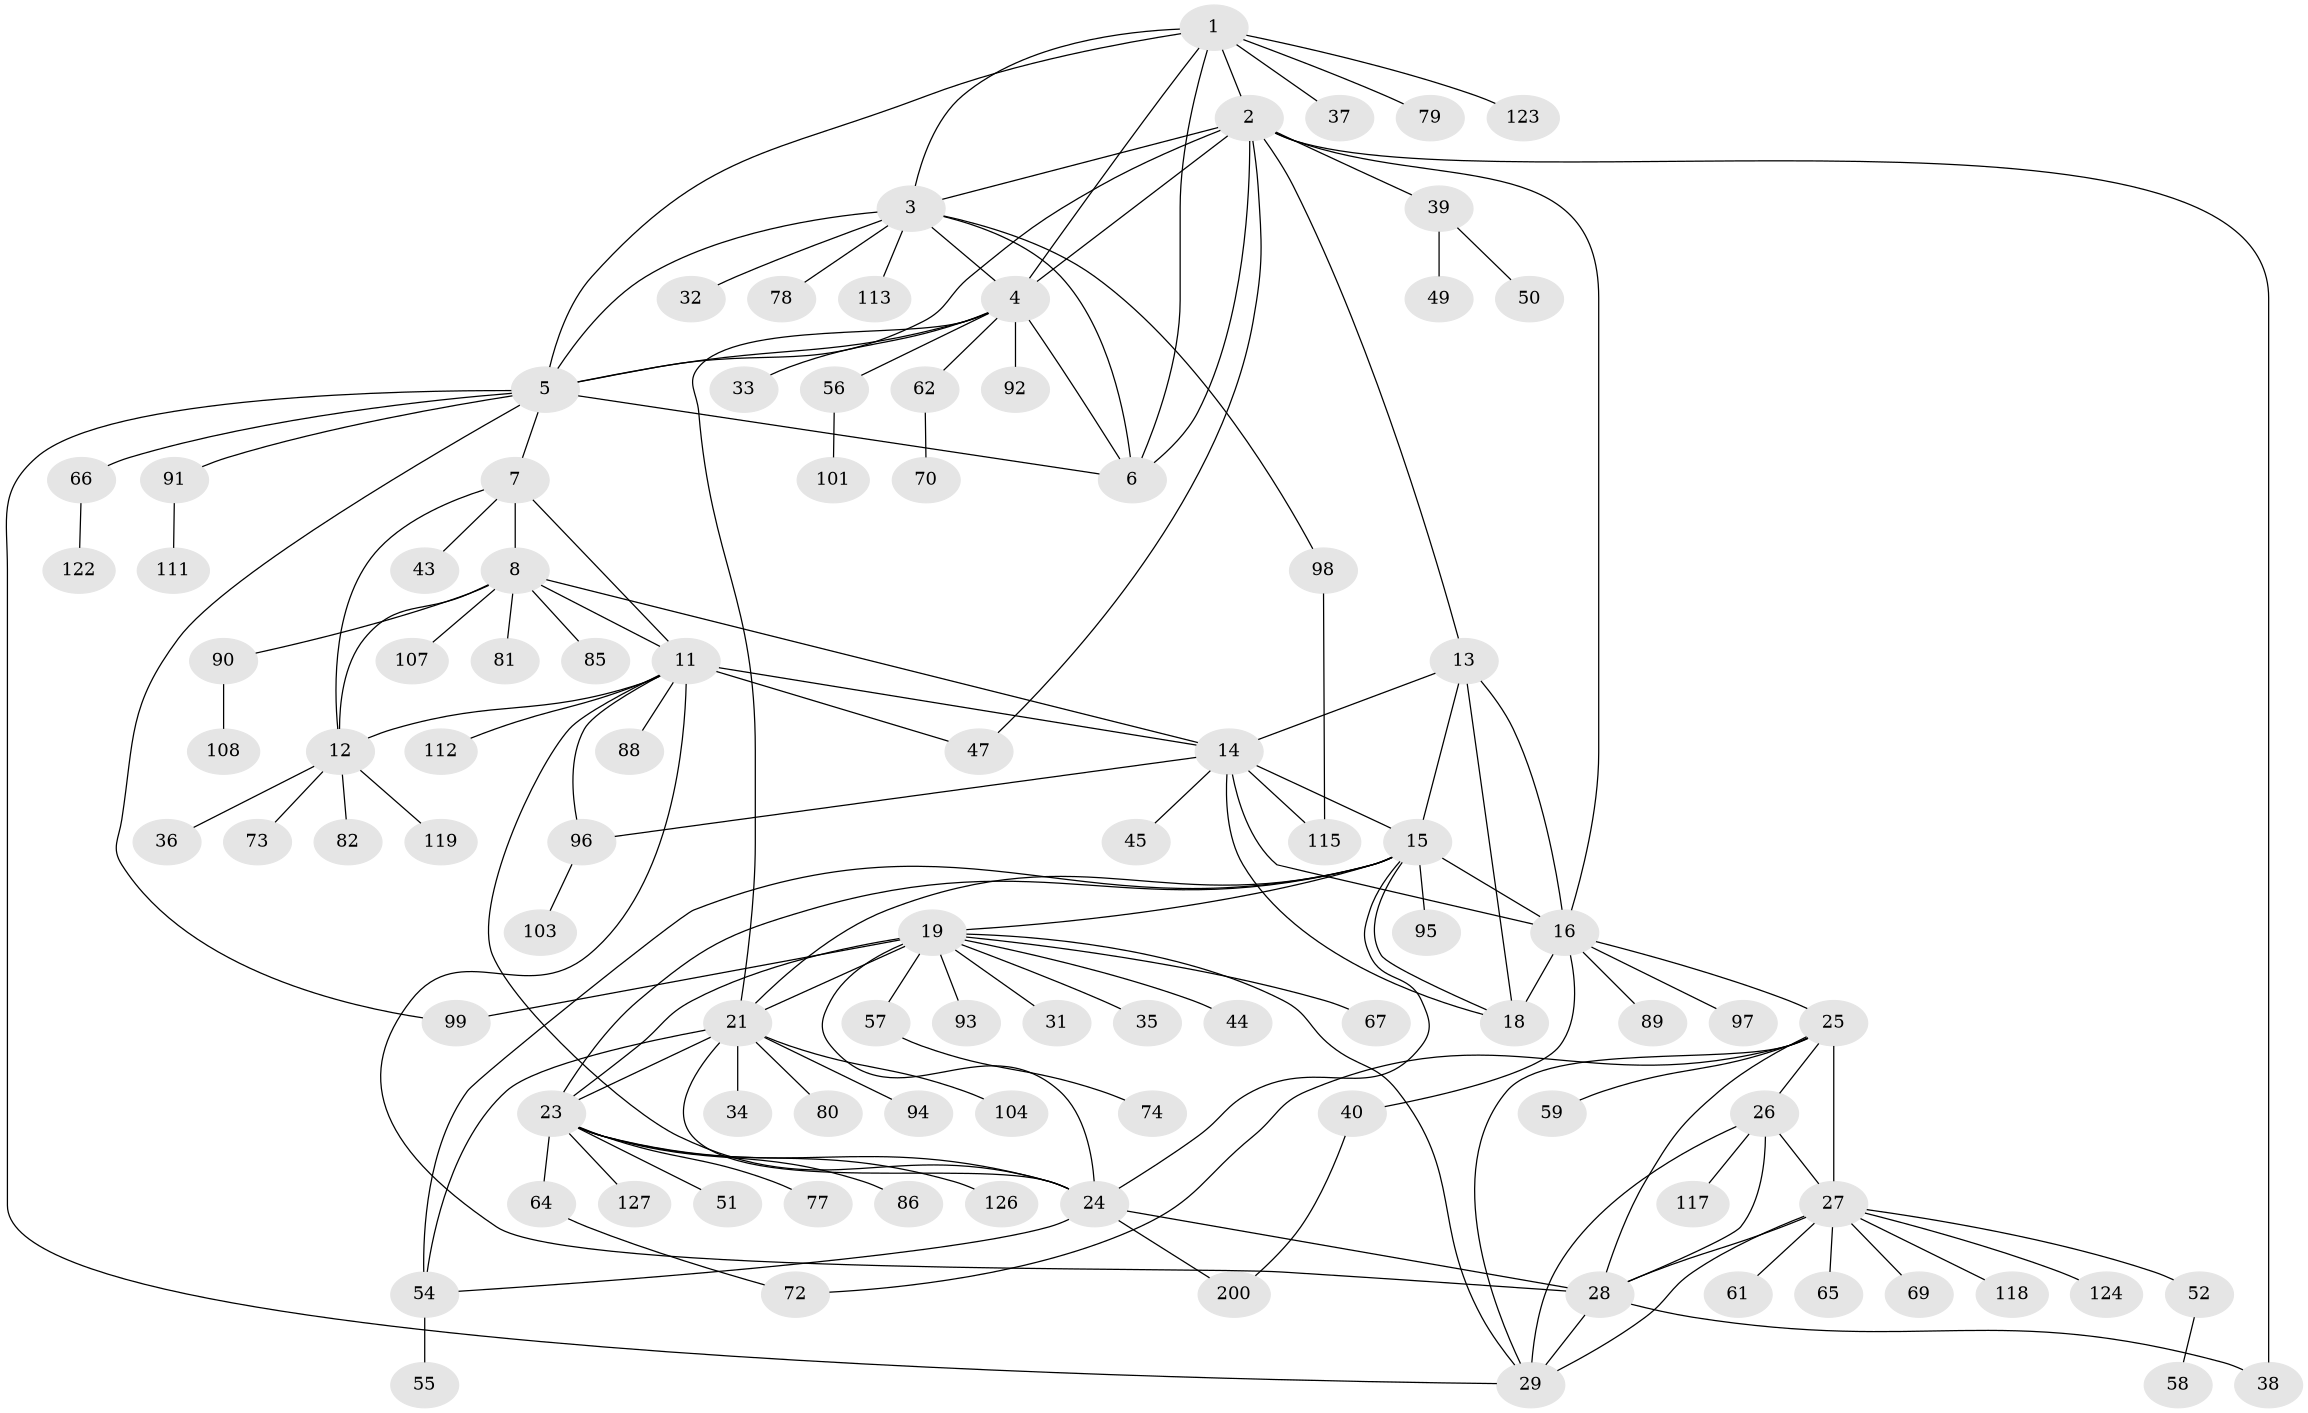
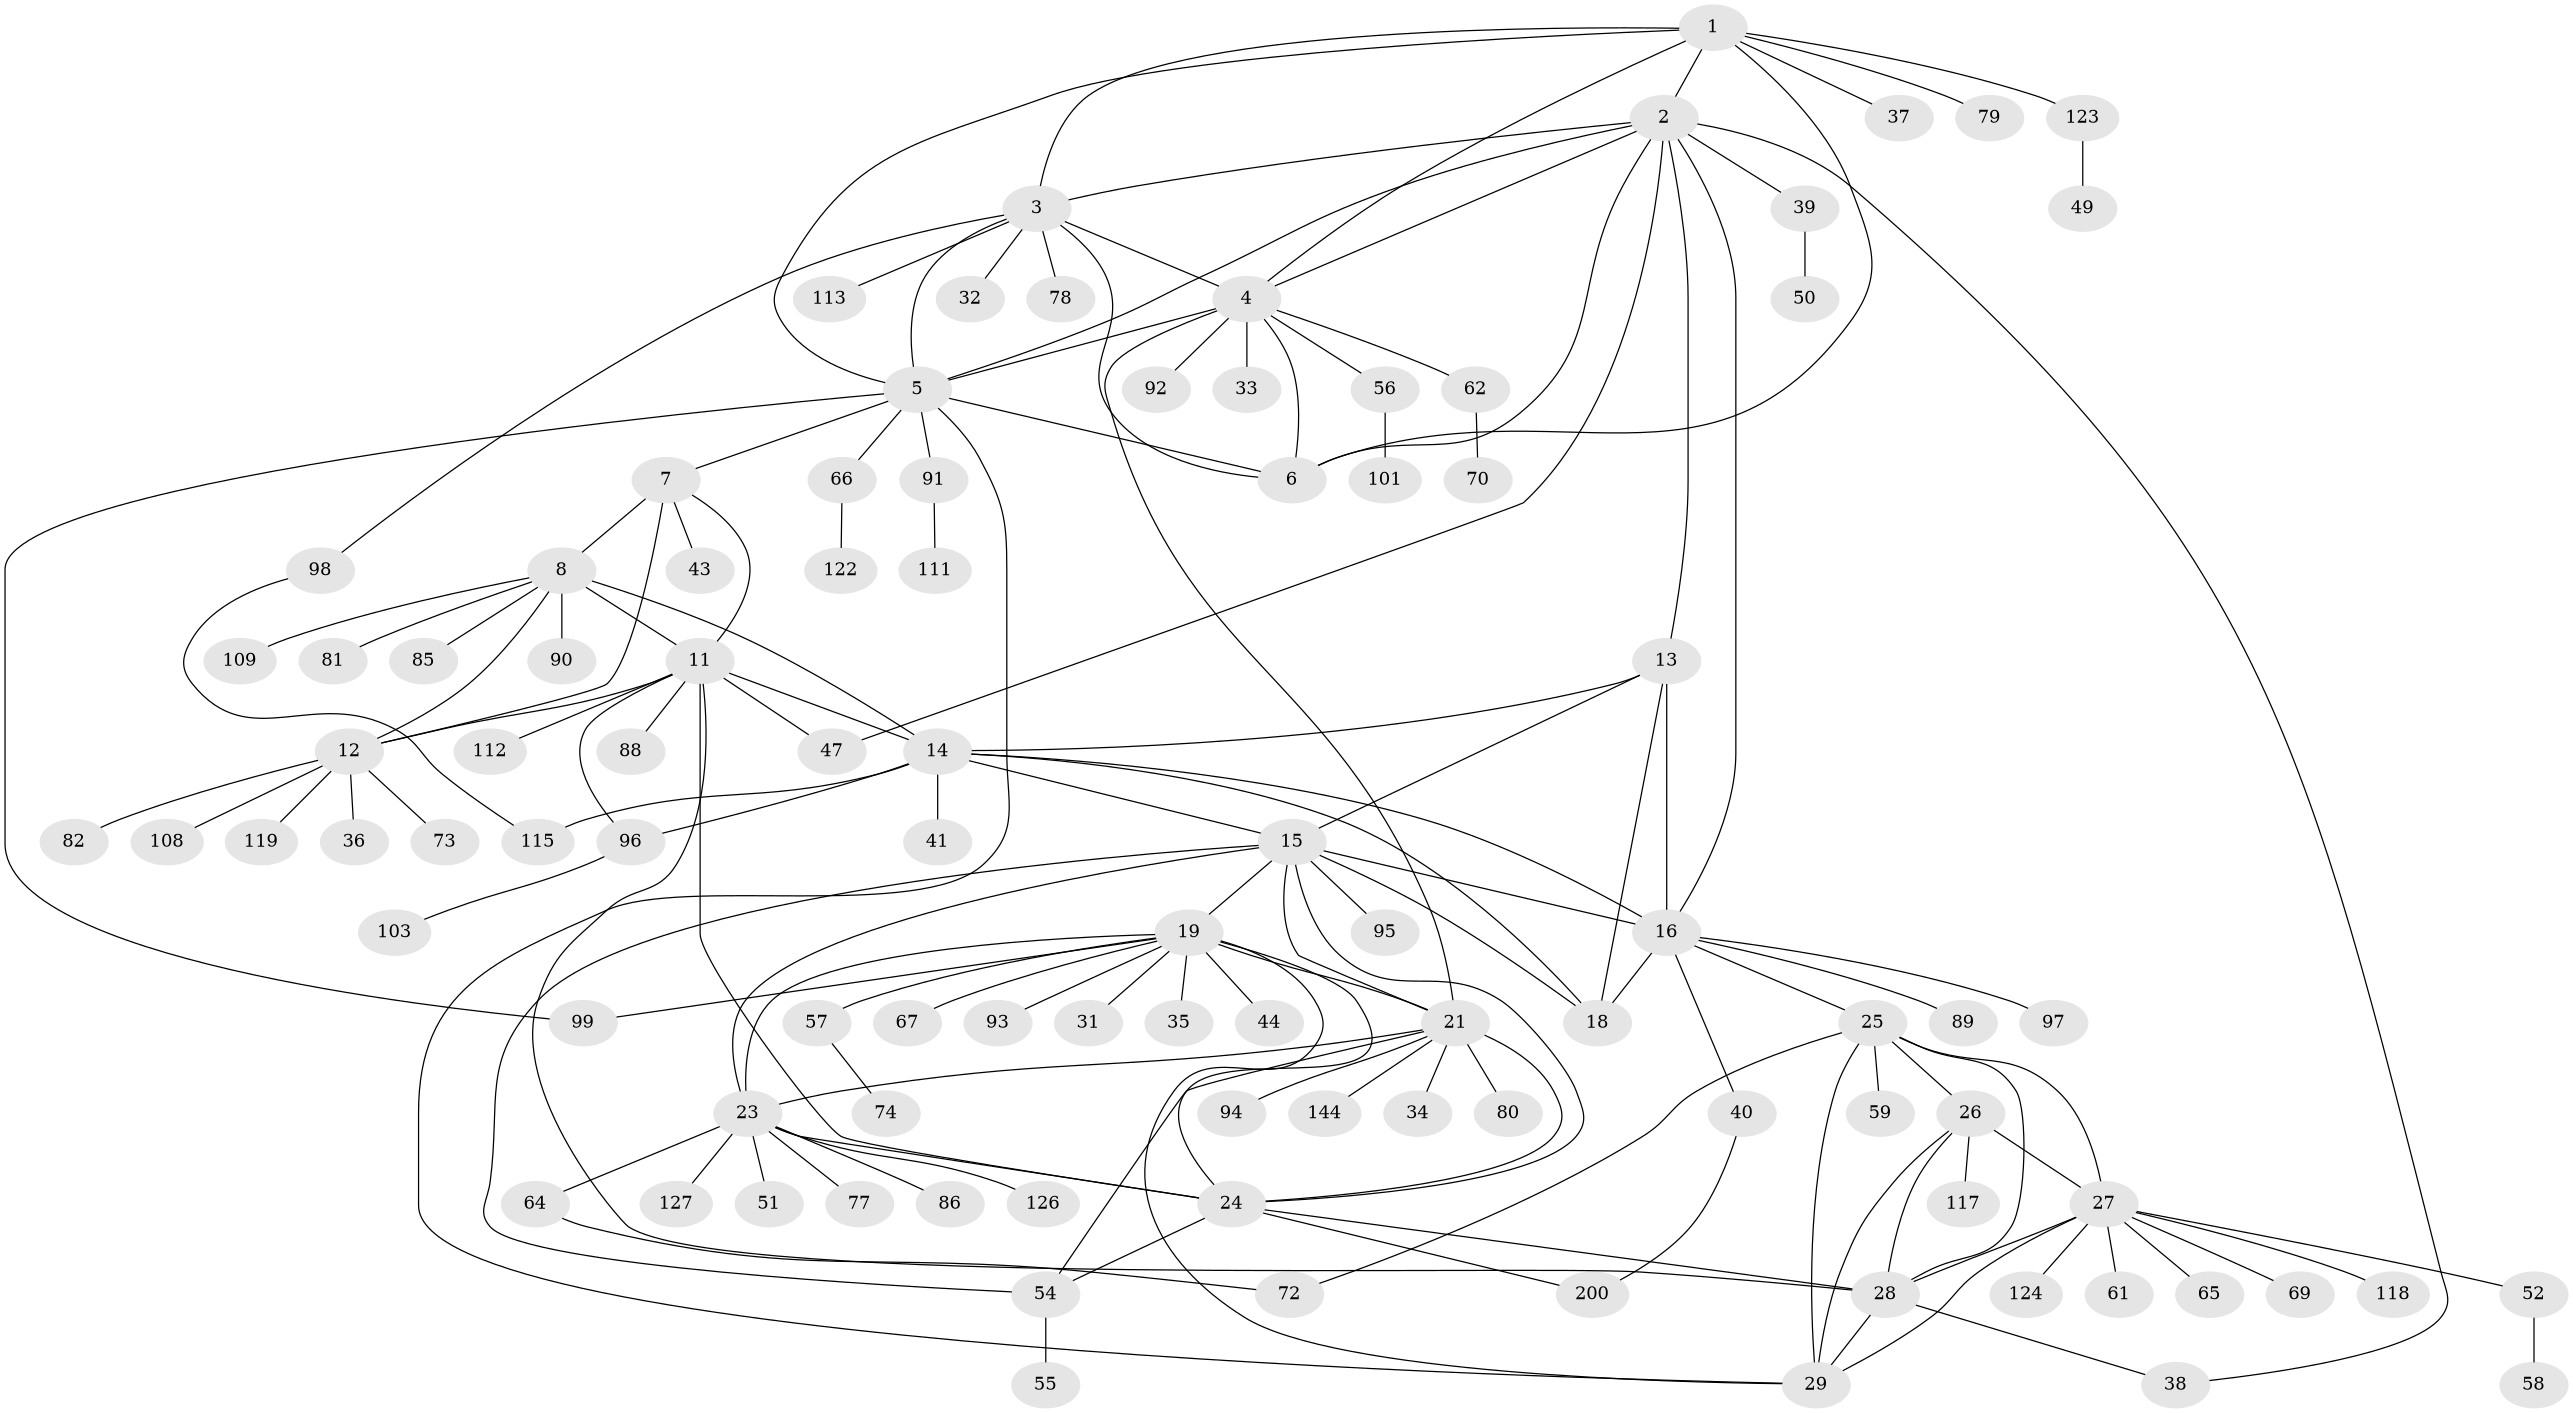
(1439, 254) -> (2083, 164)
(412, 661) -> (240, 661)
(224, 707) -> (259, 797)
(1136, 842) -> (938, 842)
(1012, 1114) -> (1325, 1114)
